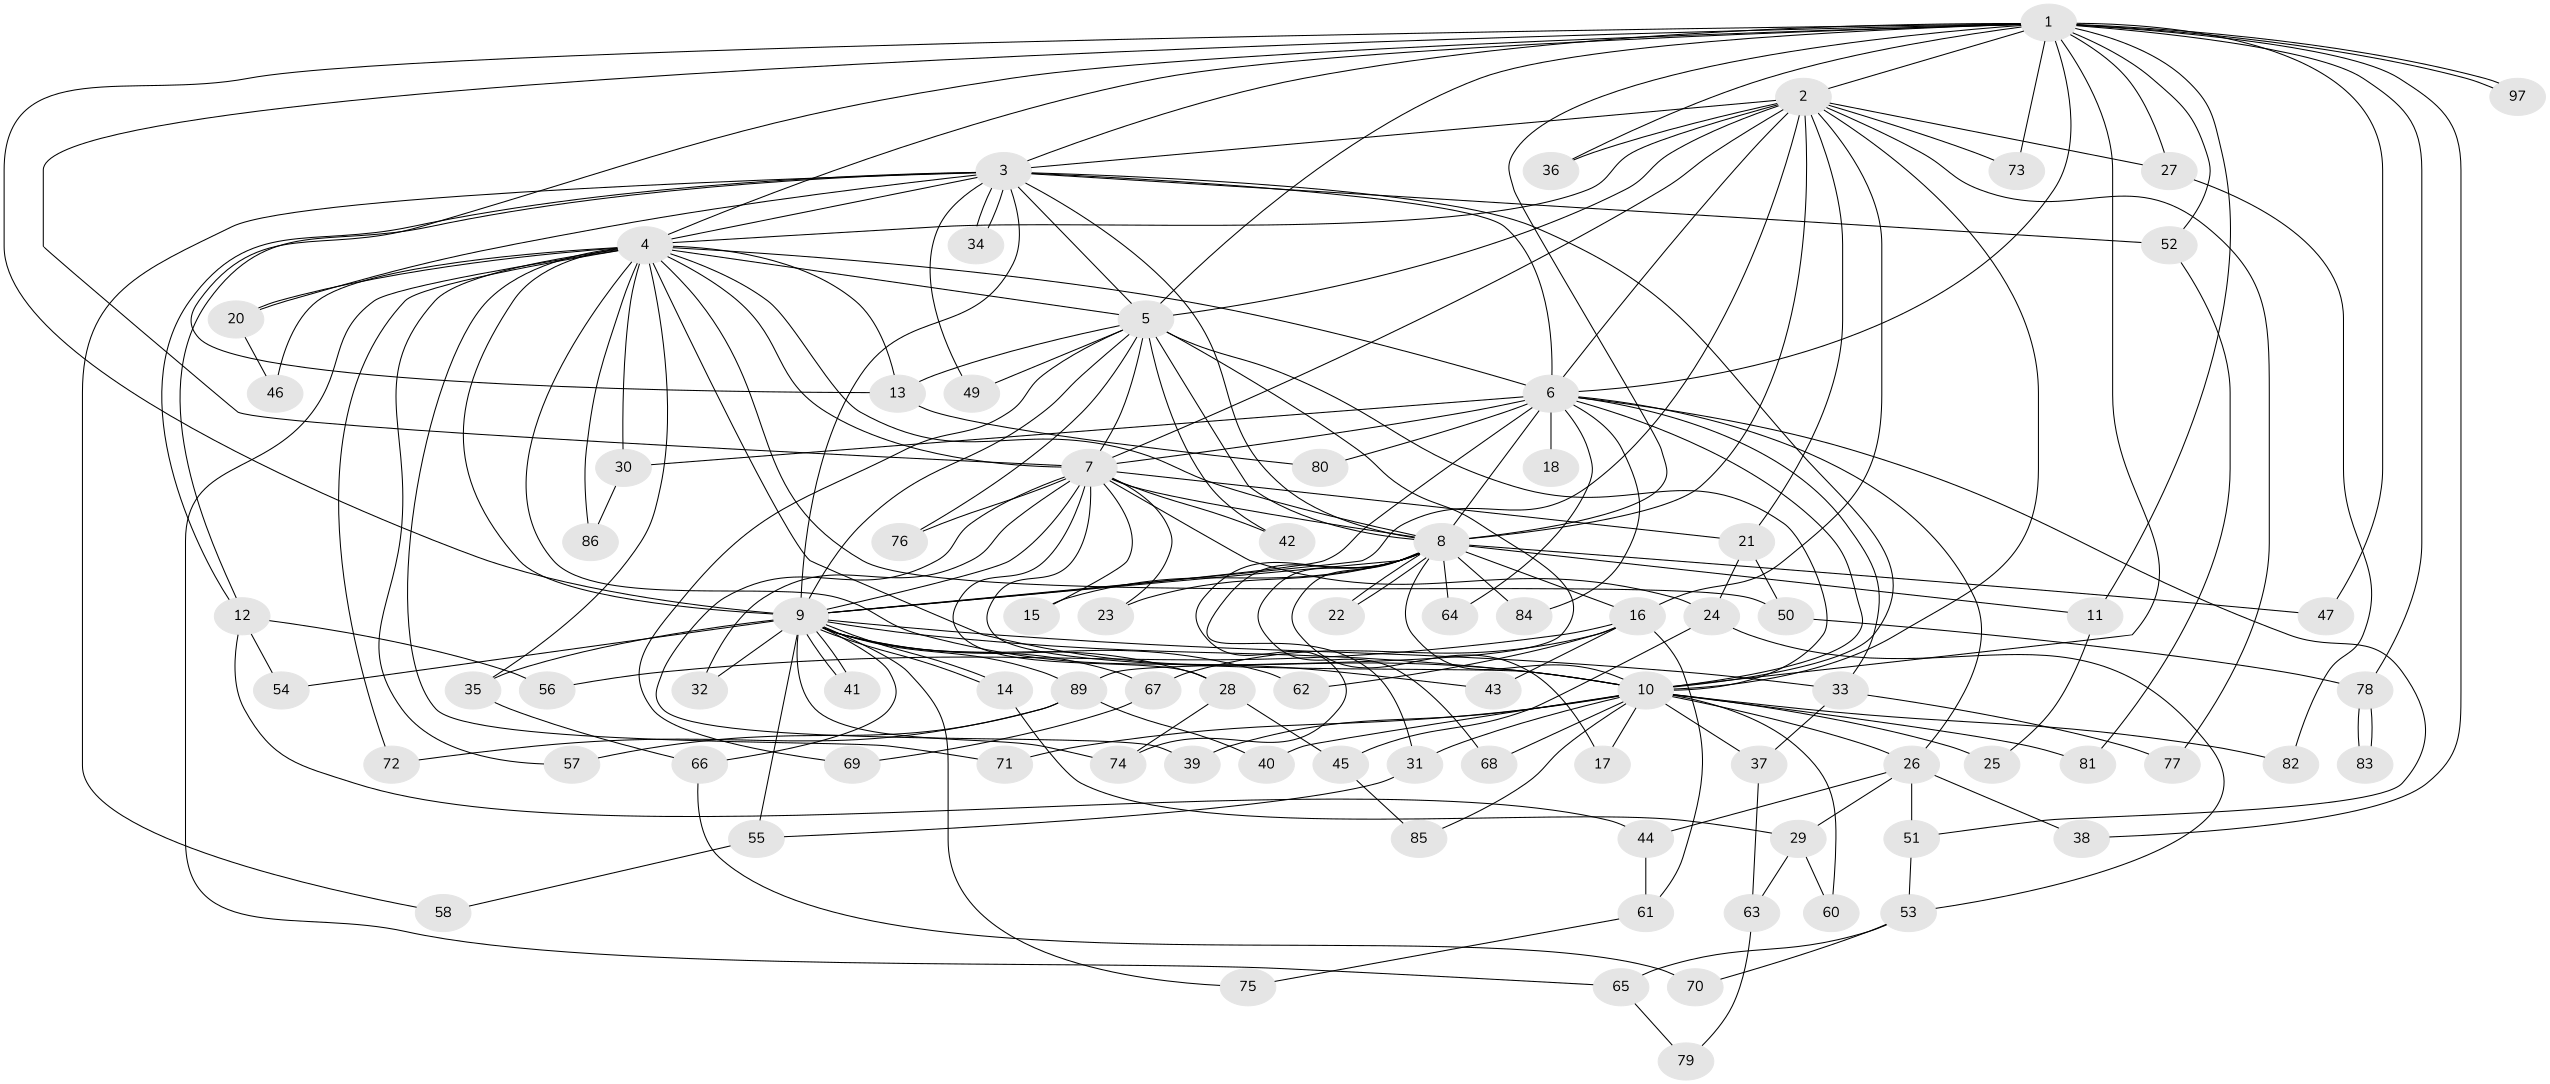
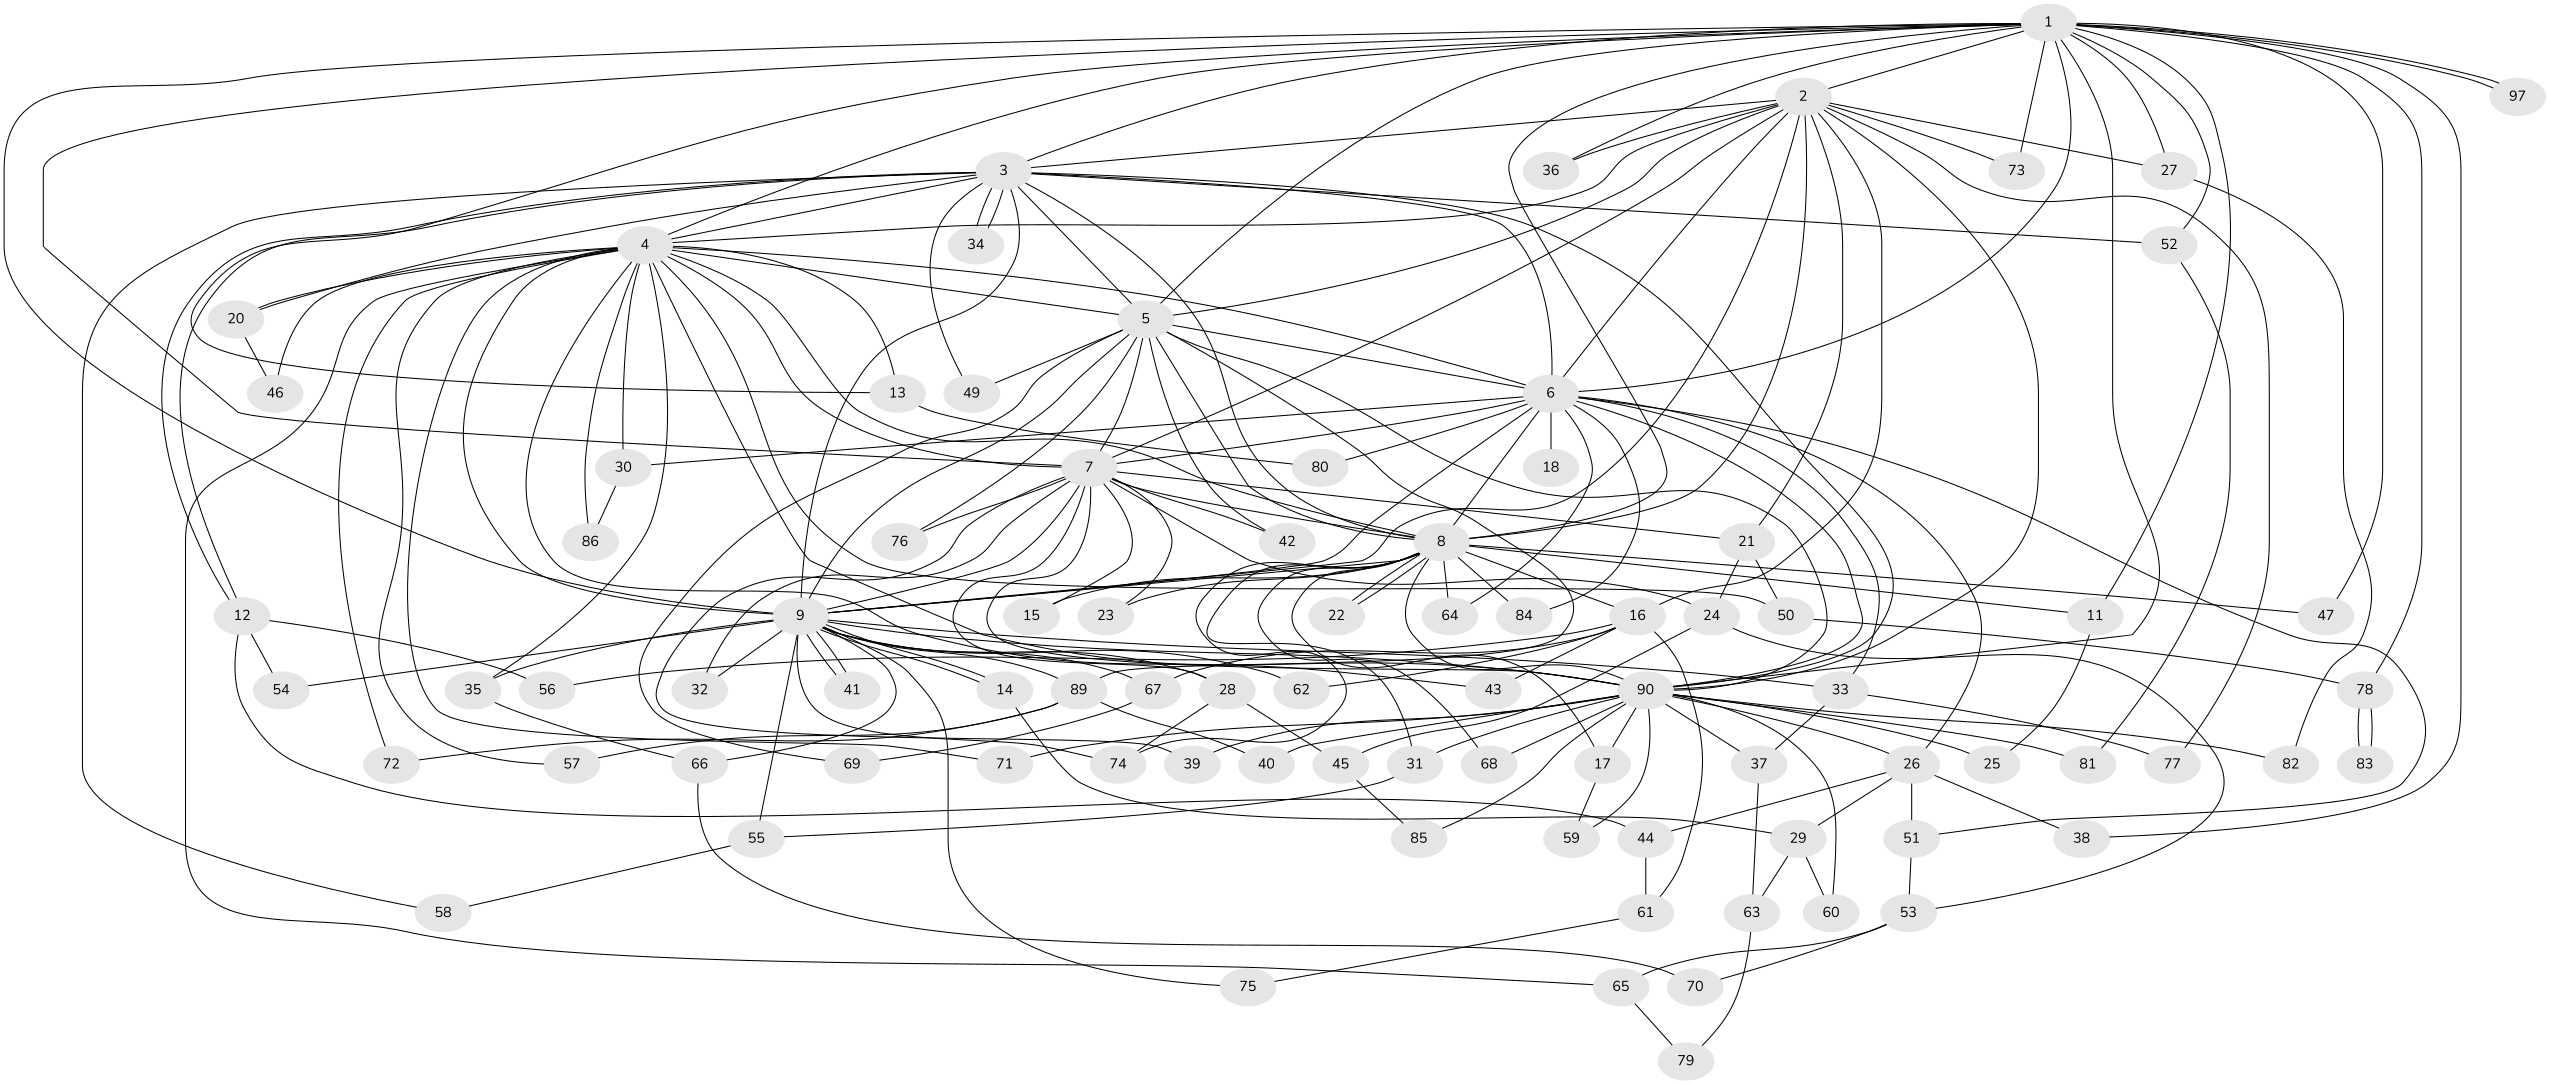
(1018, 349) -> (1357, 358)
(1646, 690) -> (1646, 690)
none -> (1572, 839)
